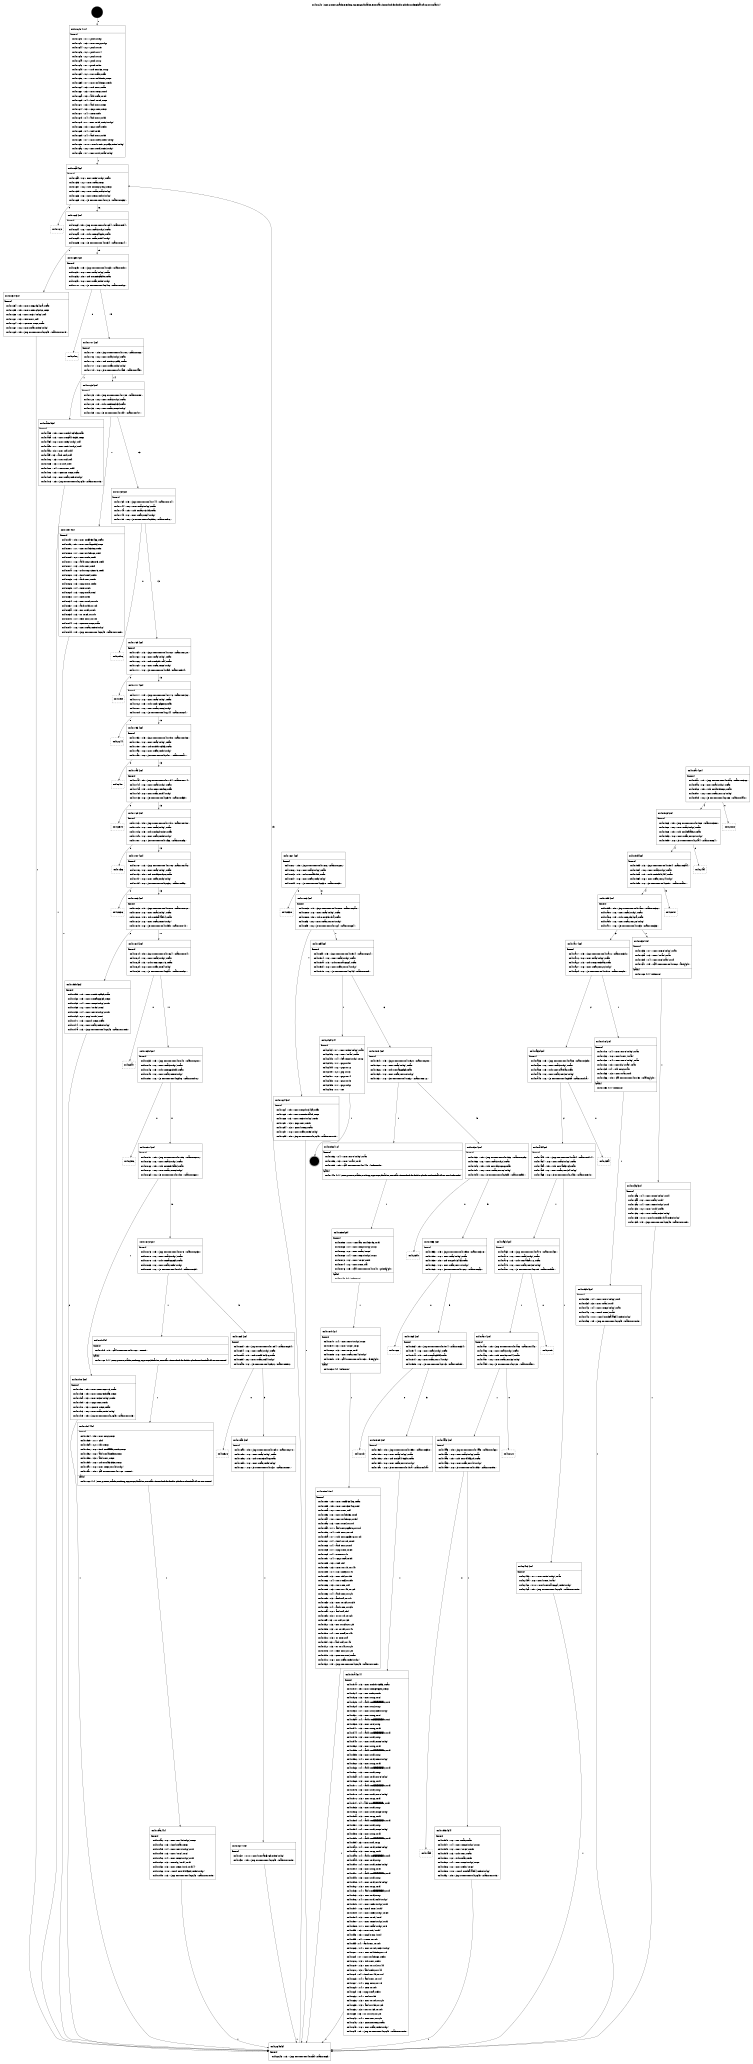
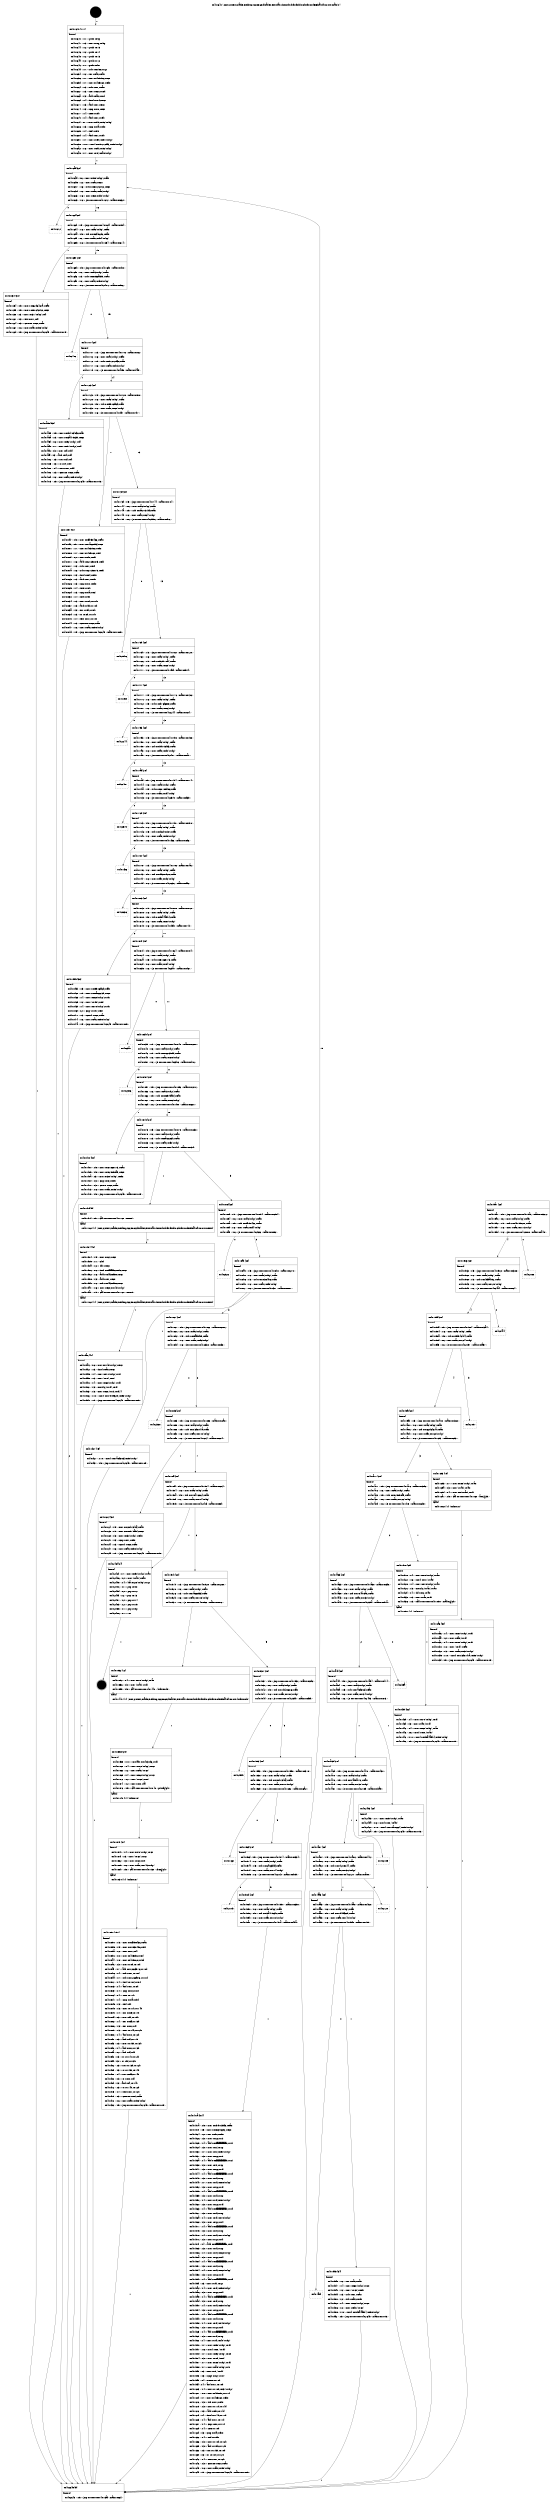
none -> (235, 1303)
